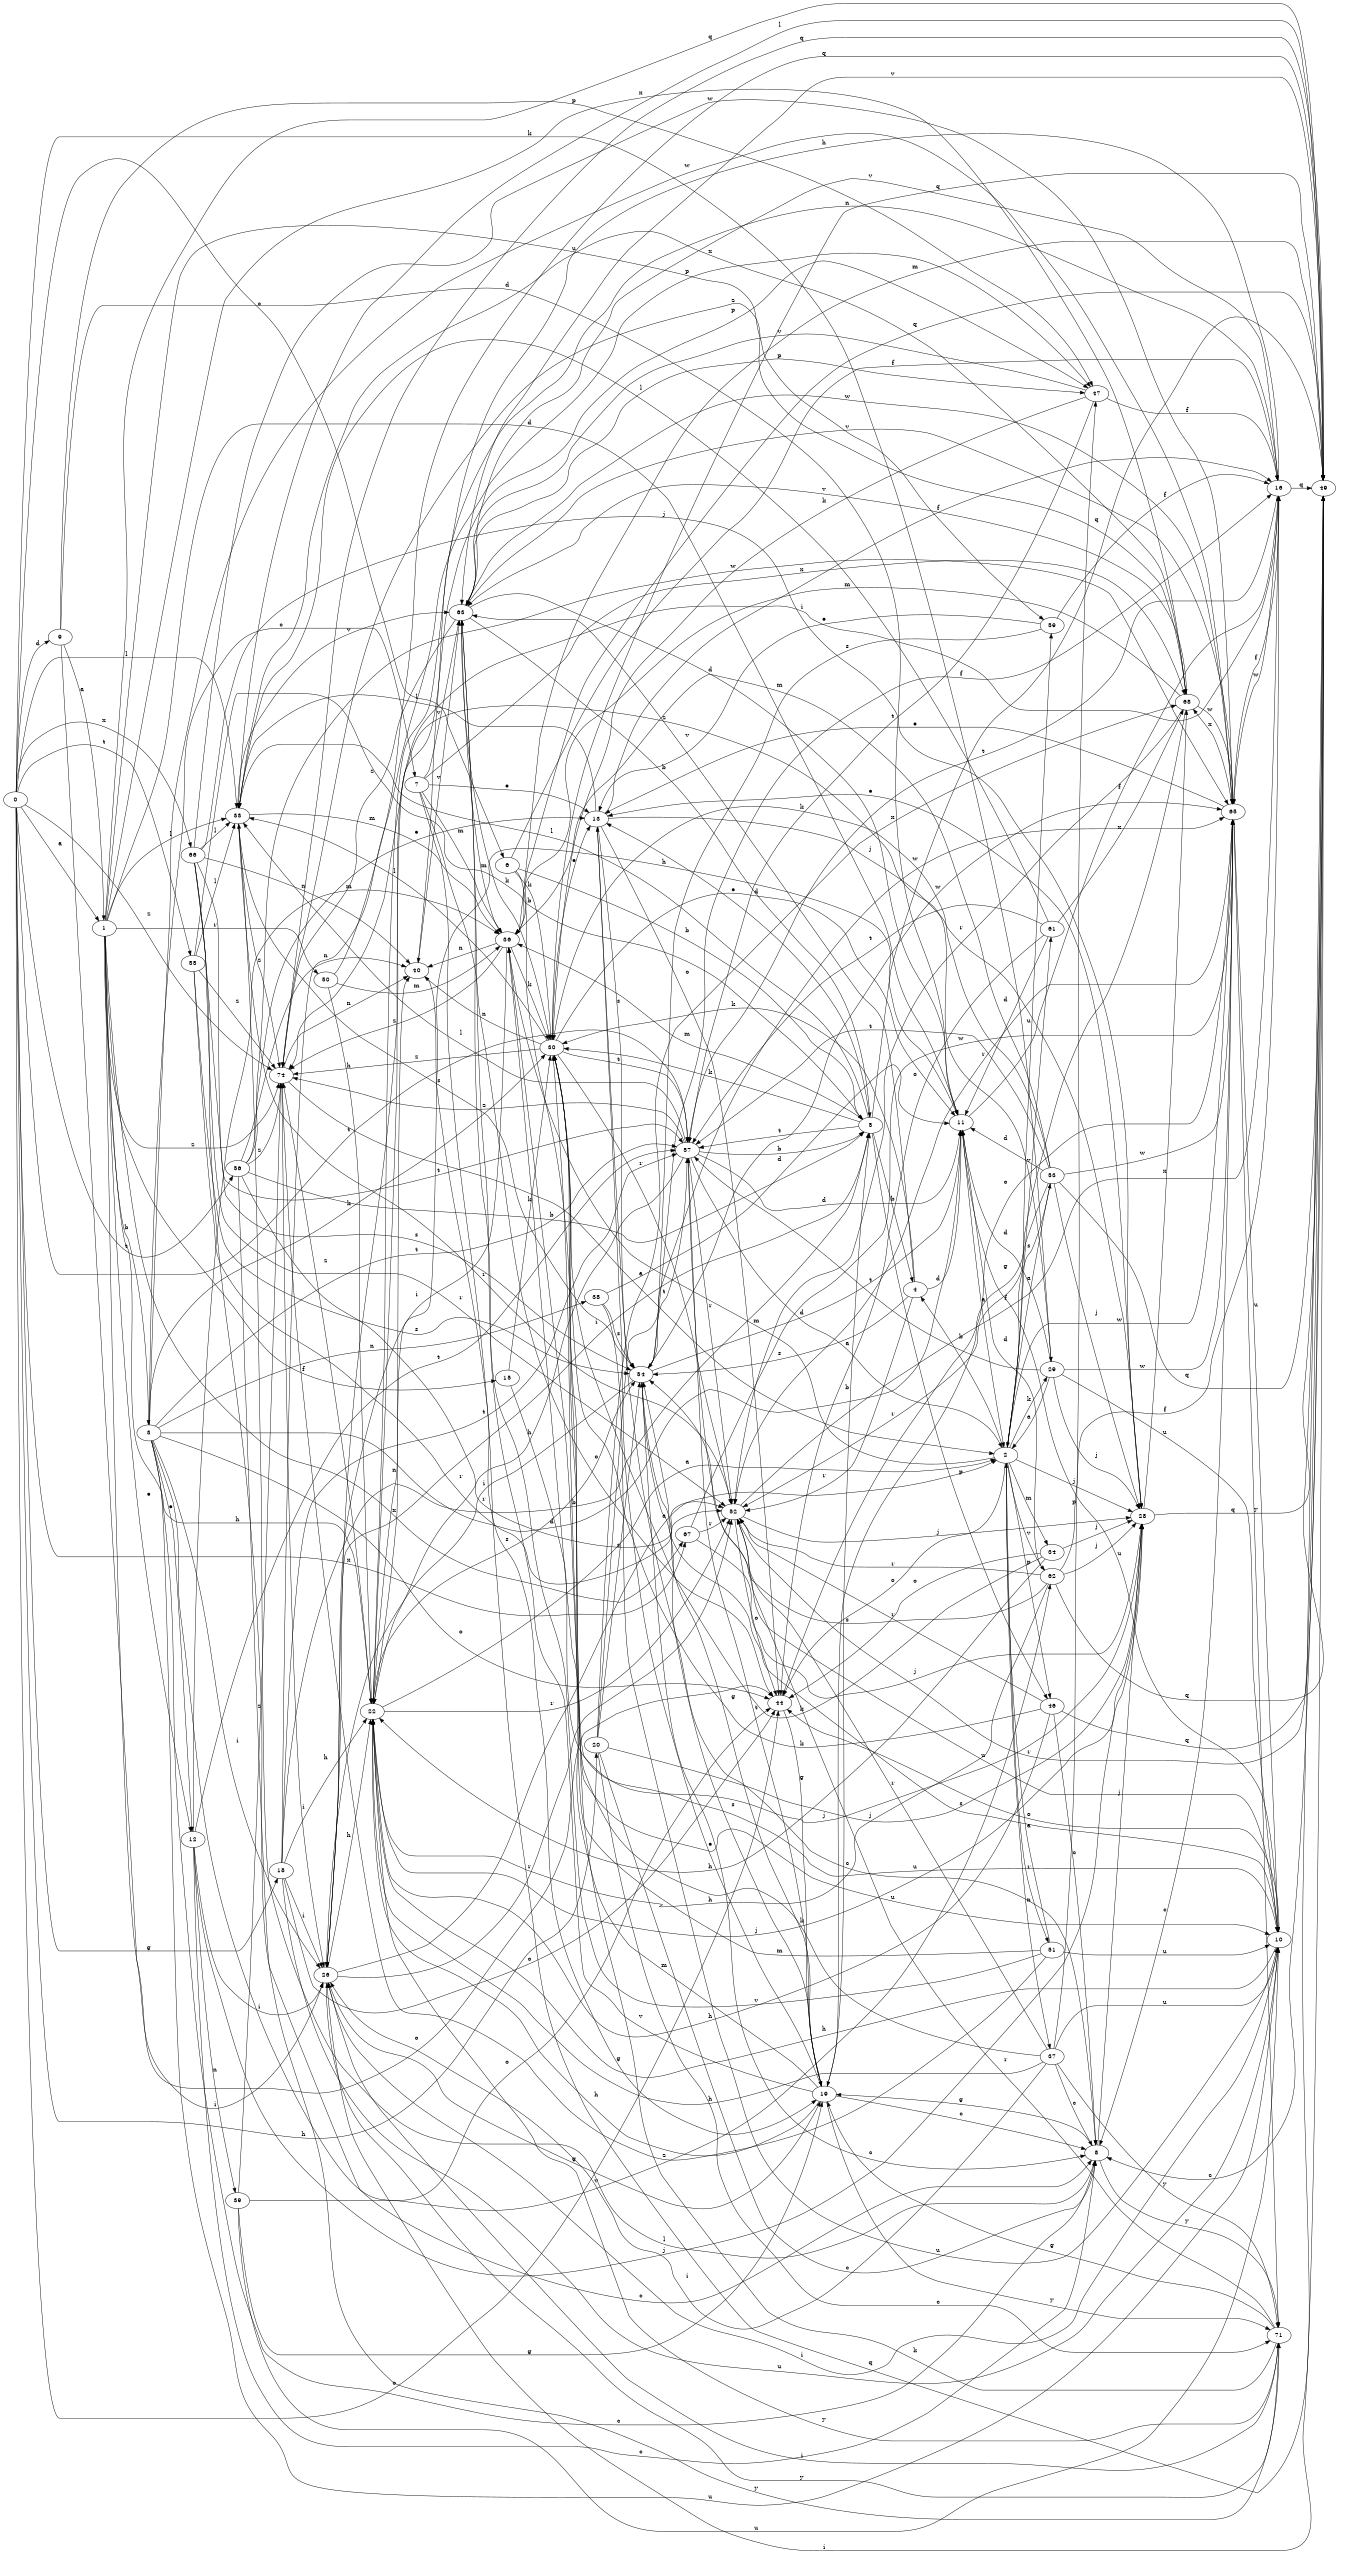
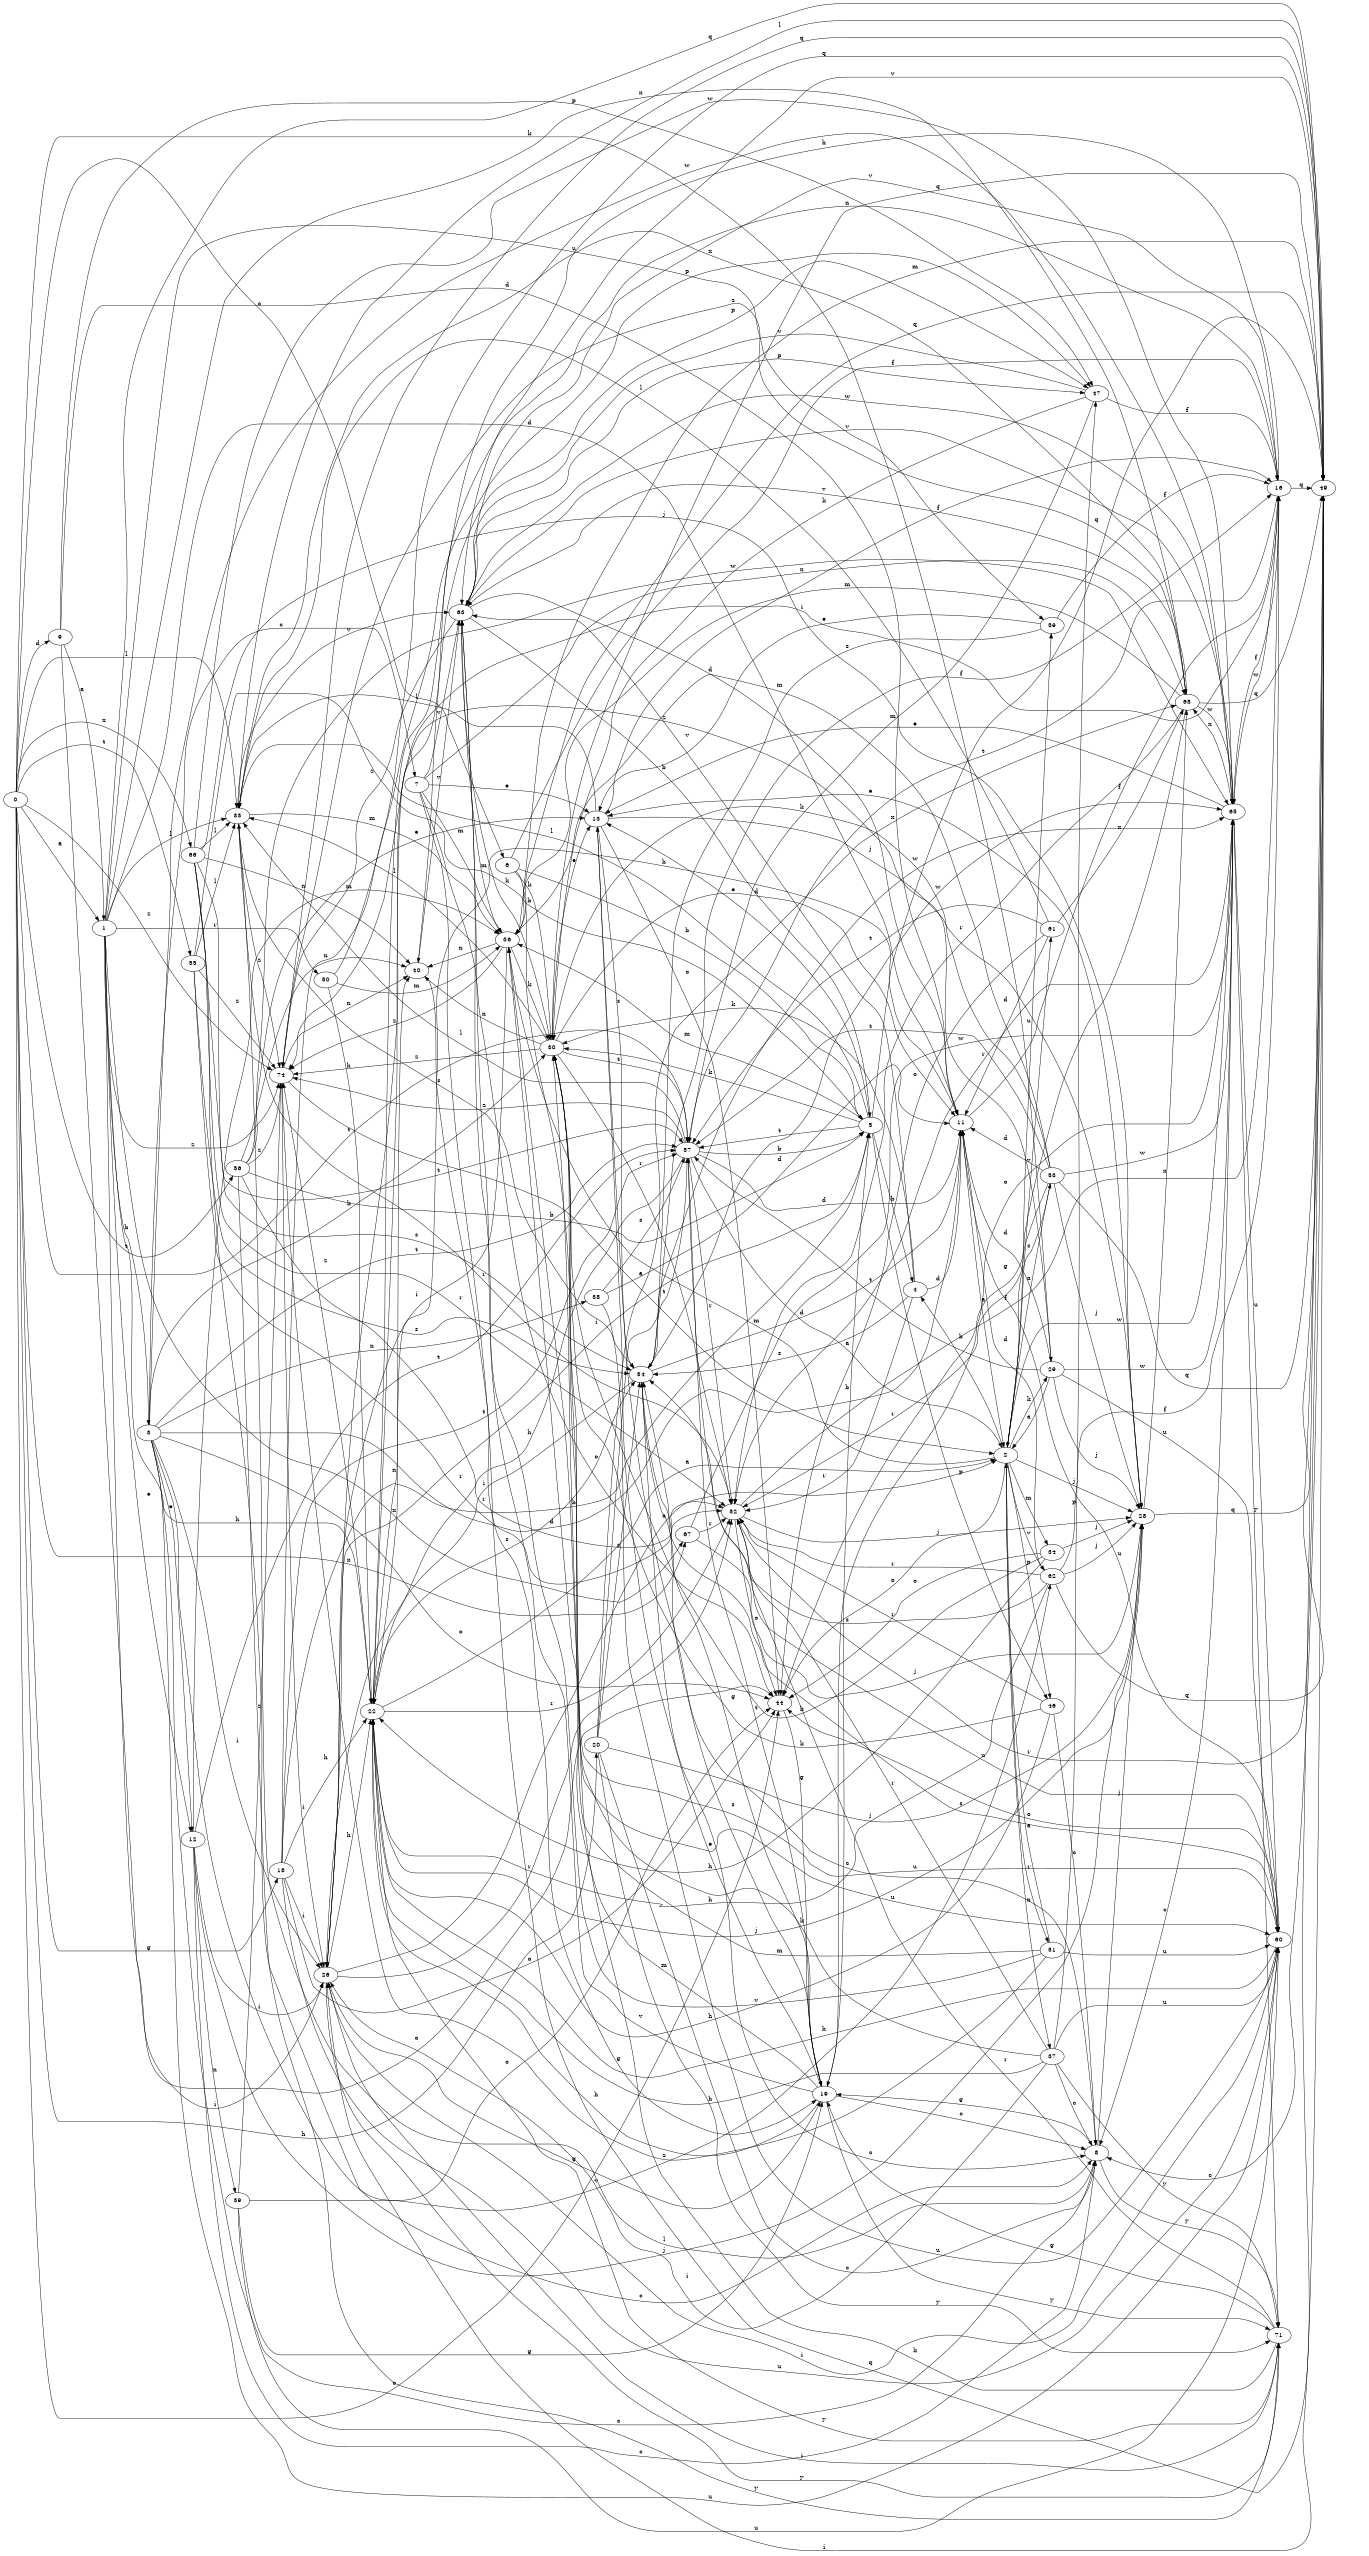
(893, 716) -> (893, 716)
(1318, 1233) -> (1292, 632)
(616, 1335) -> (648, 1230)
(507, 1378) -> none
(1279, 1940) -> (1279, 1940)
(938, 2302) -> (938, 2302)
